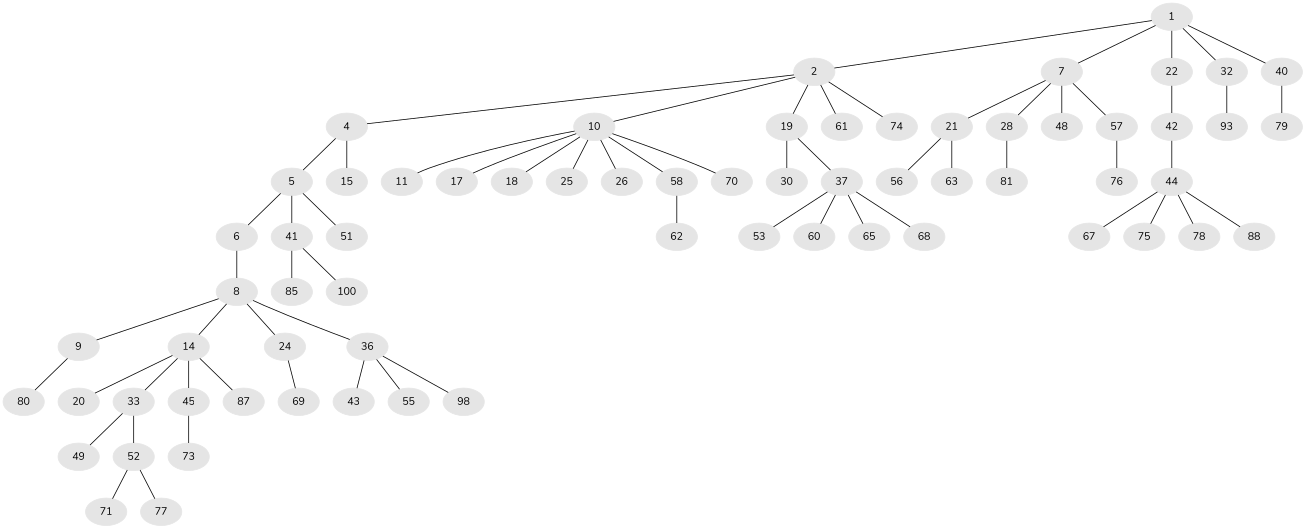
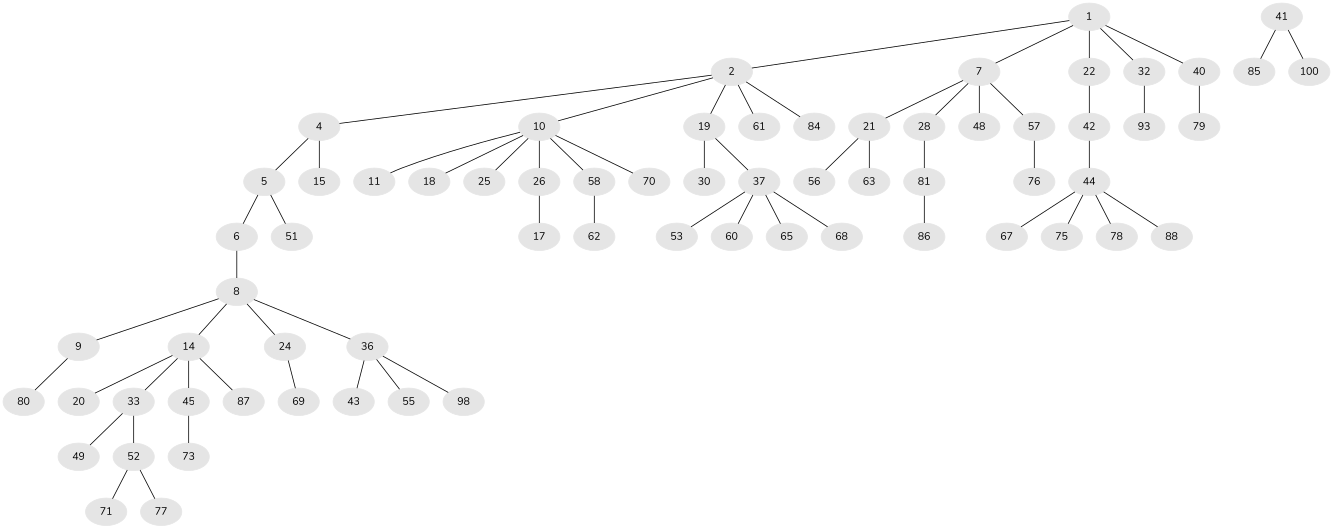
(897, 127) -> (814, 127)
(524, 152) -> (539, 209)
(292, 209) -> none
none -> (924, 237)
